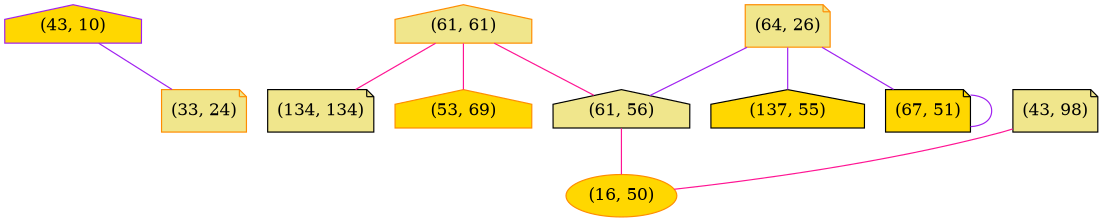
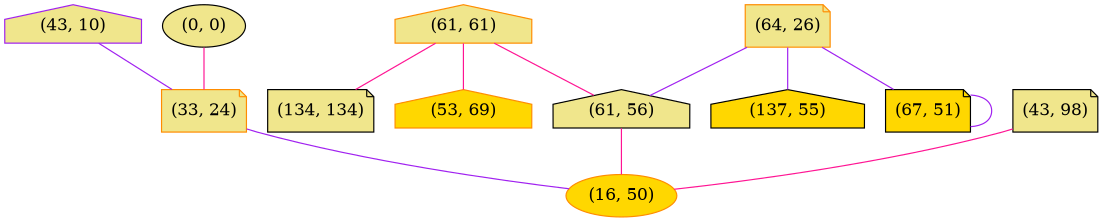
(73, 26) -> (73, 26)
none -> (204, 26)
none -> (407, 165)
